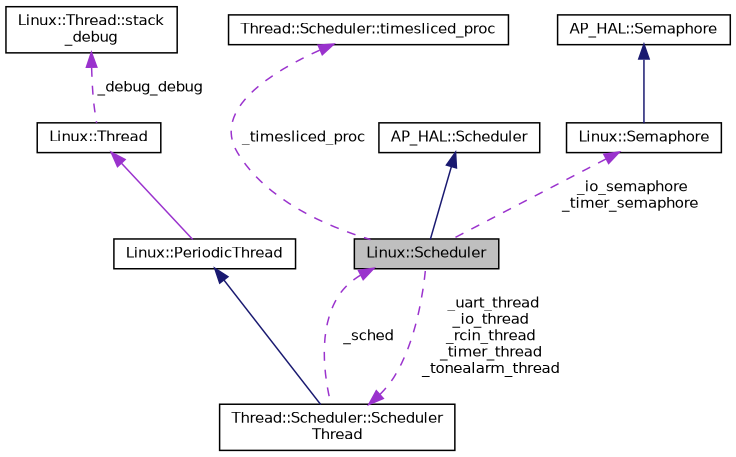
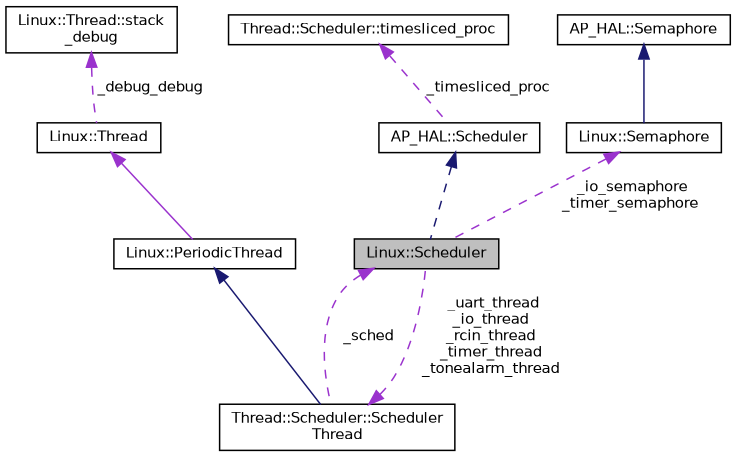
(242, 159) -> (419, 90)
(441, 203) -> (441, 203)
